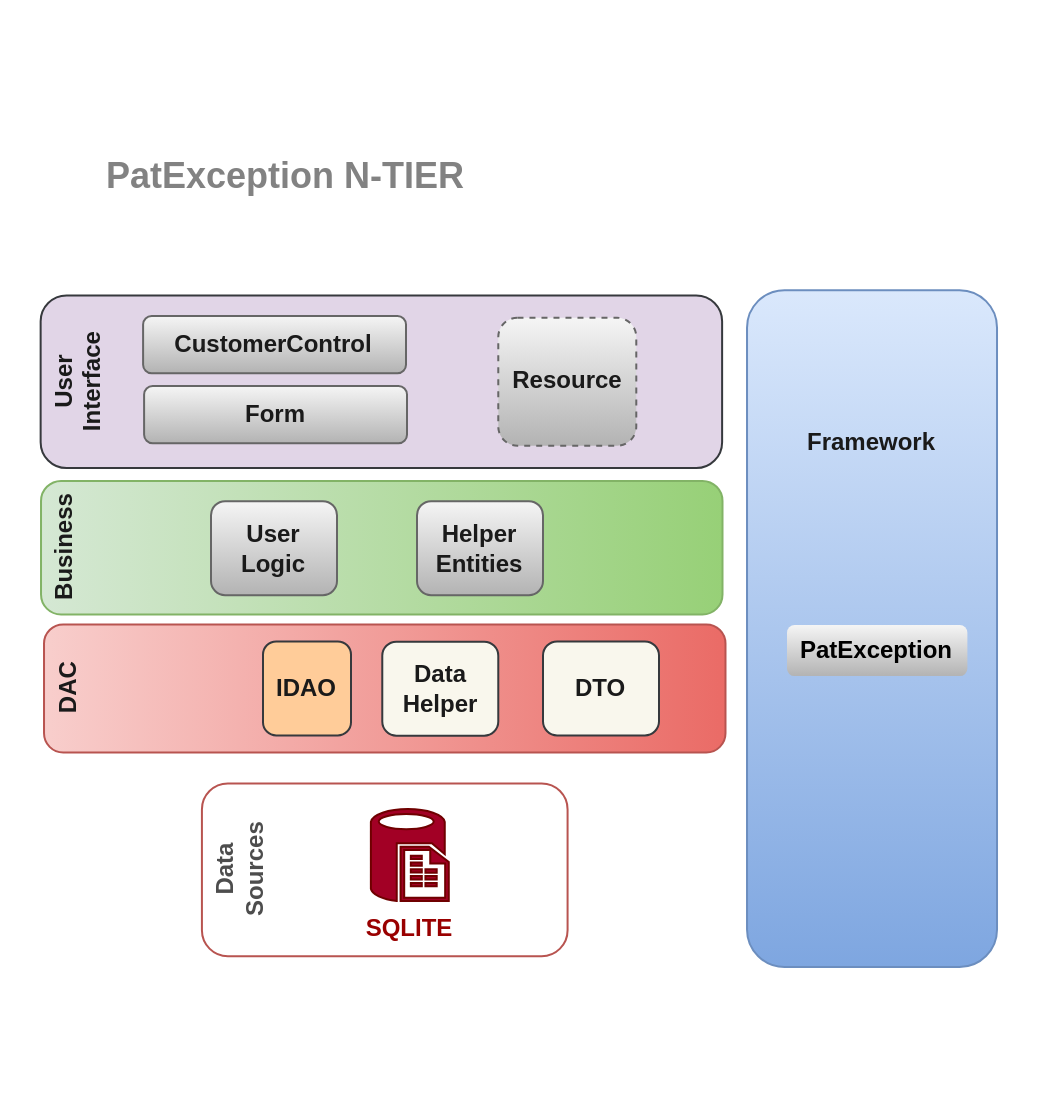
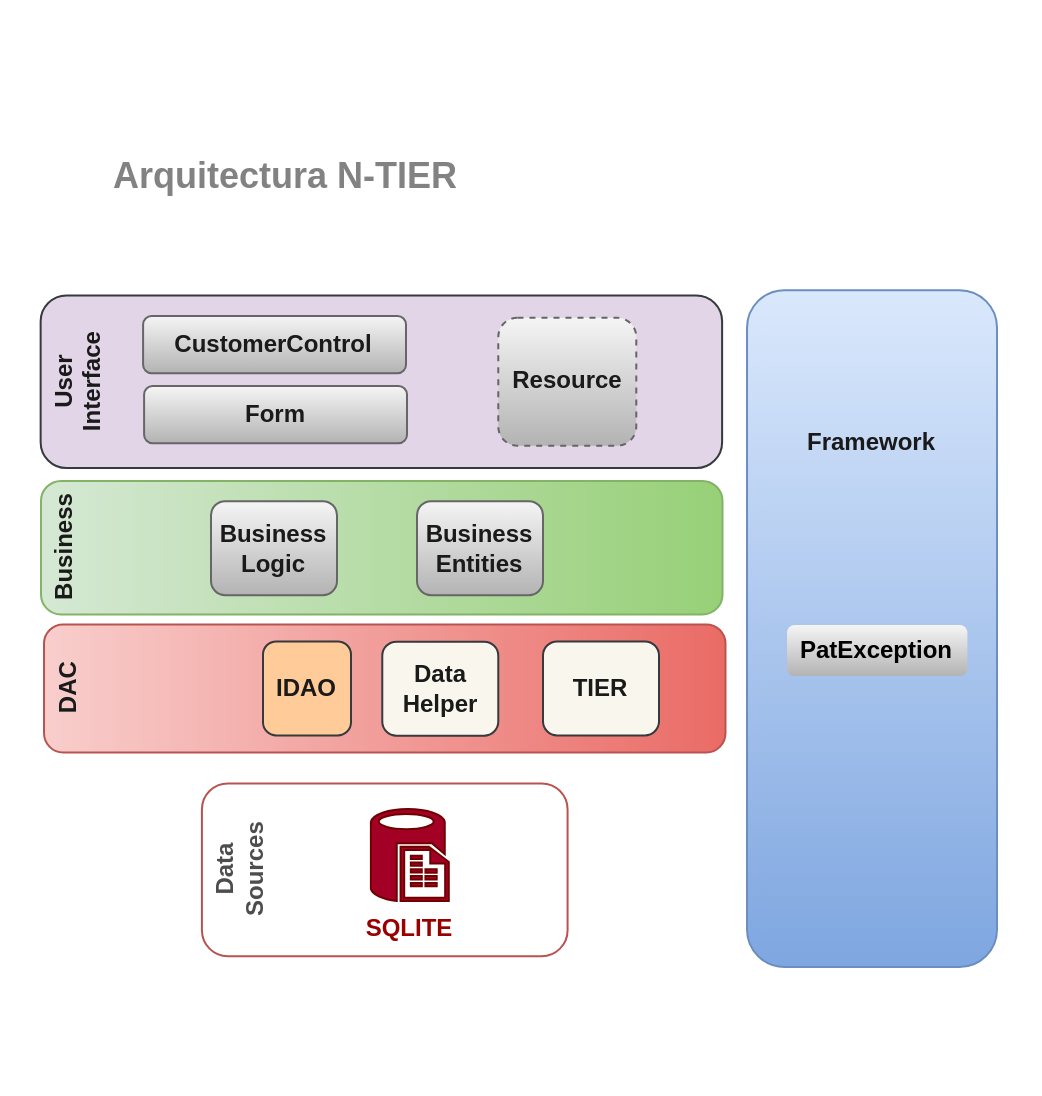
(286, 177) -> (286, 177)
(274, 549) -> (274, 549)
(480, 549) -> (480, 549)
(601, 689) -> (601, 689)
